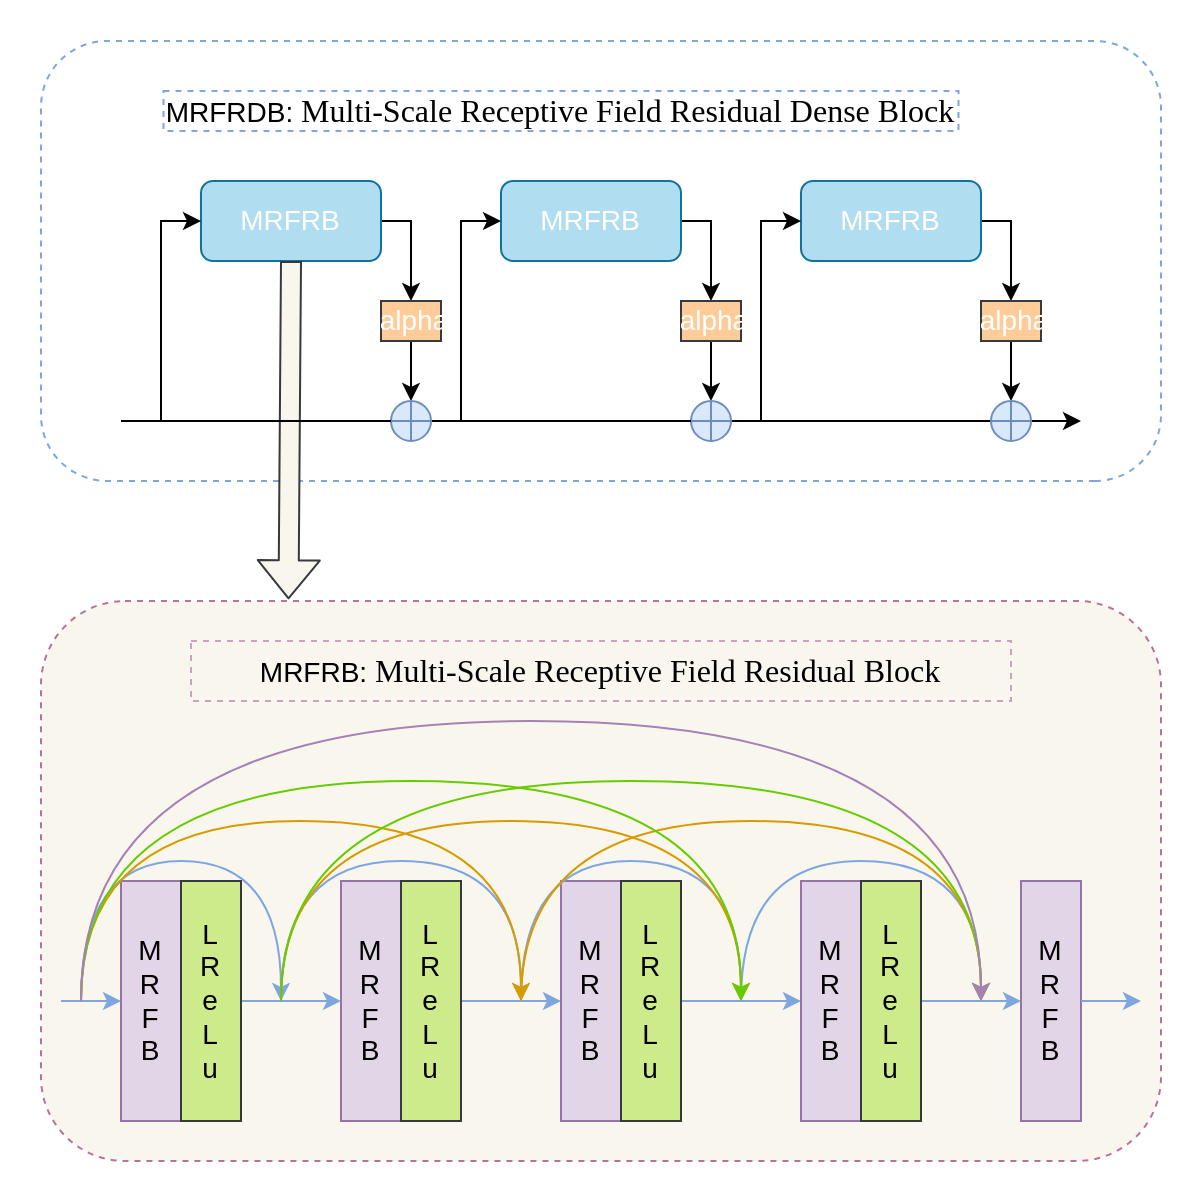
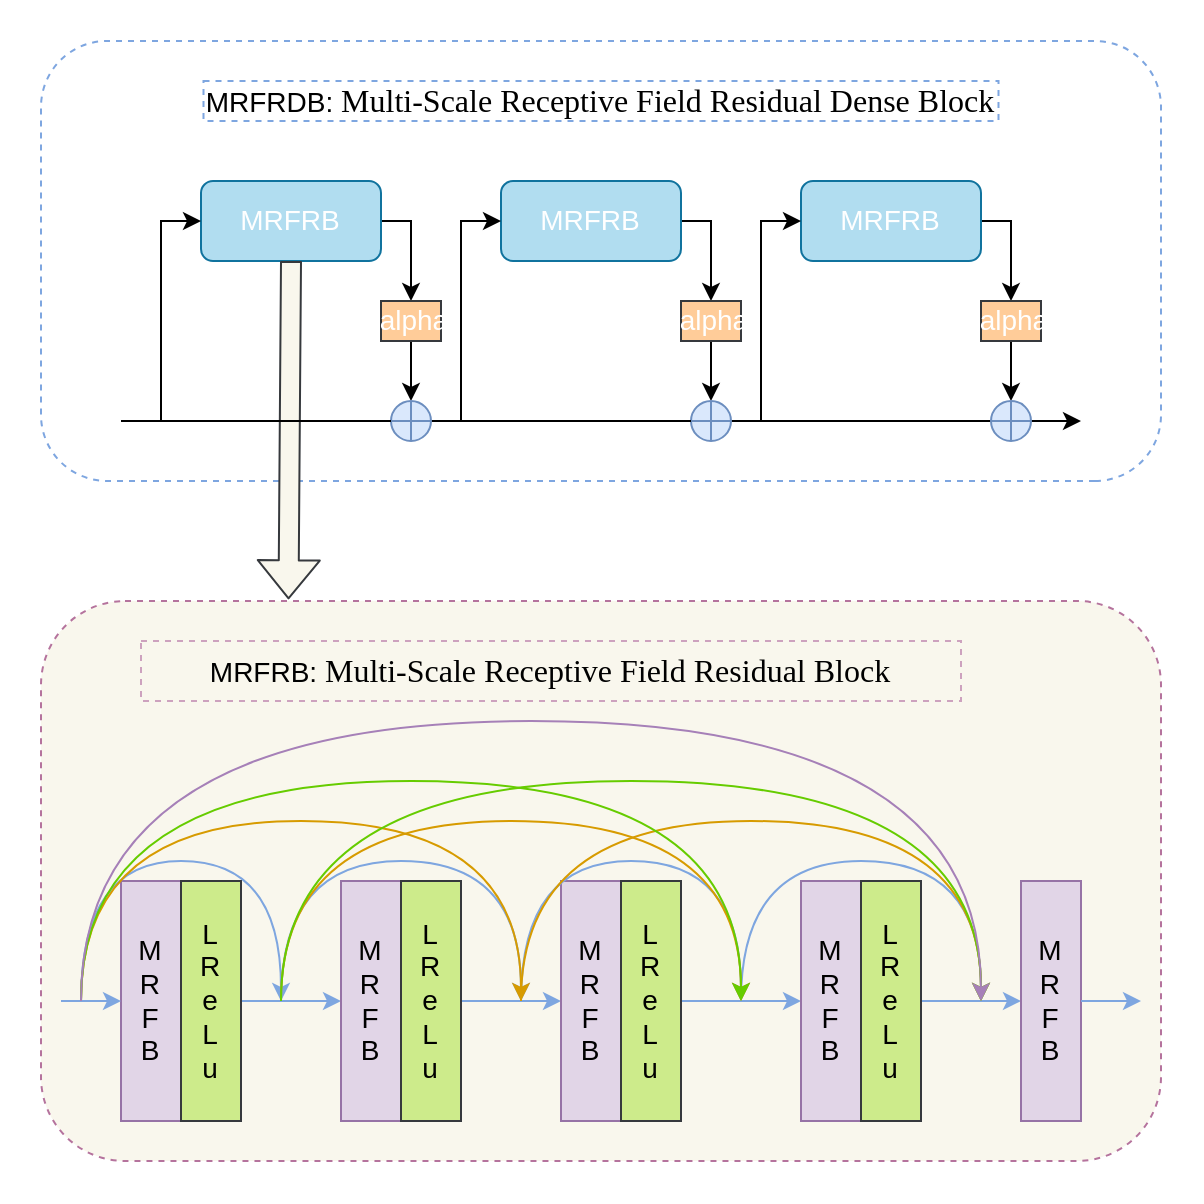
(561, 111) -> (601, 101)
(601, 671) -> (551, 671)
